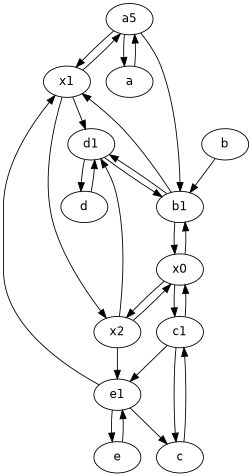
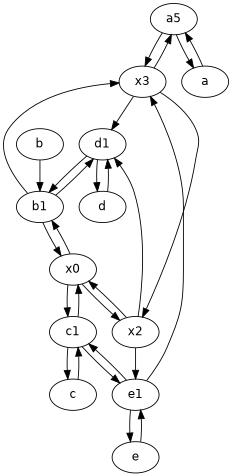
(67, 82) -> (143, 82)
(172, 104) -> none
(145, 423) -> (111, 365)
